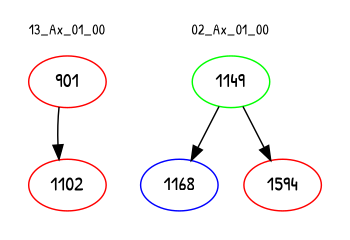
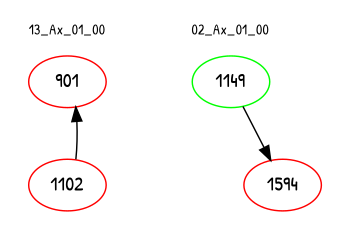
(58, 126) -> (77, 141)
(179, 185) -> none
